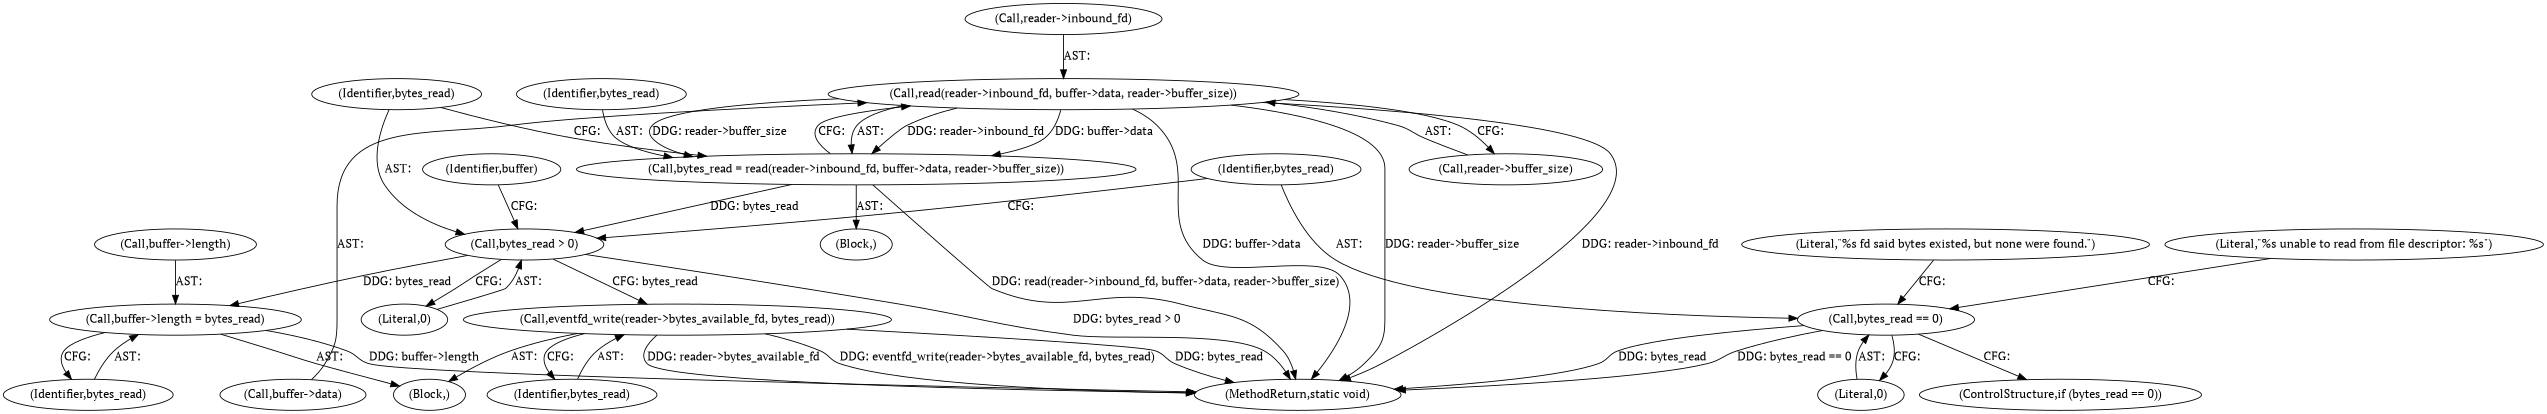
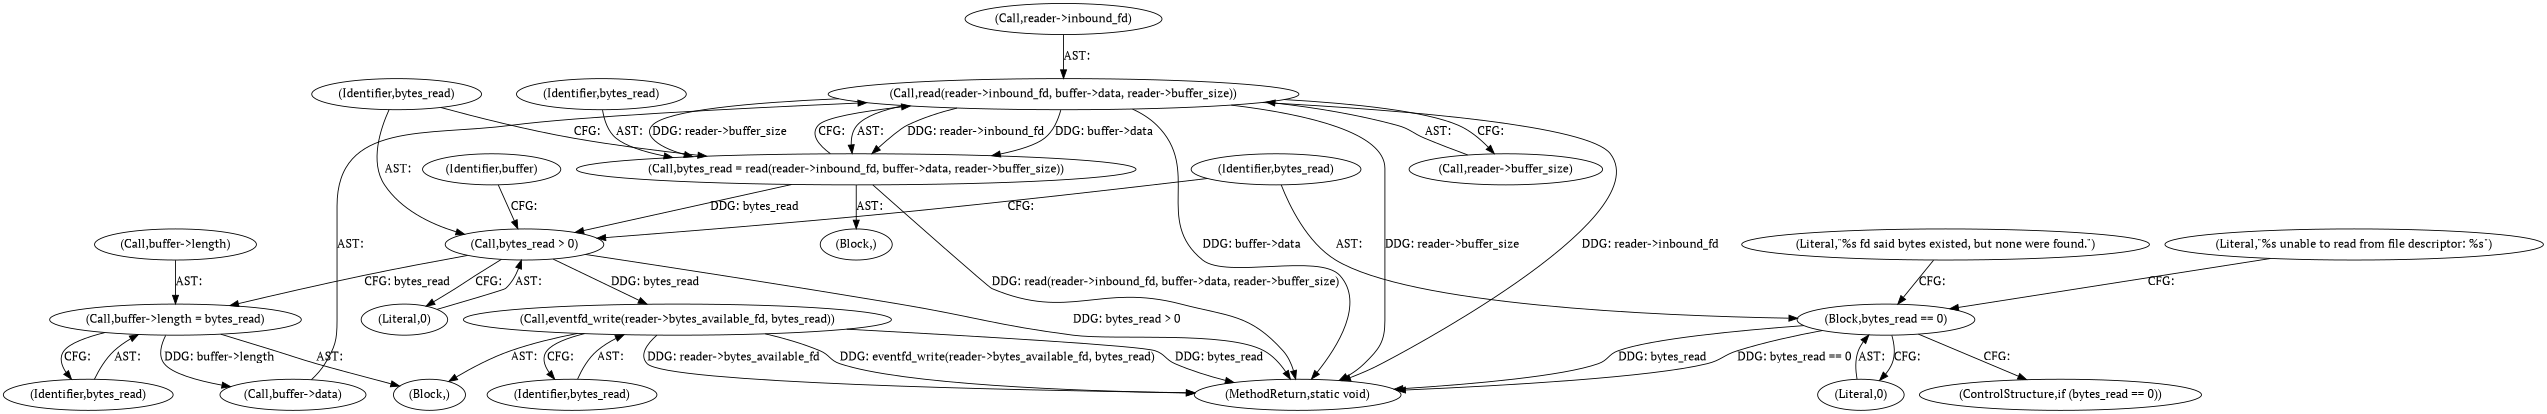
(407, 282) -> (407, 282)
(655, 282) -> (655, 282)
(1886, 320) -> (1886, 320)
(700, 380) -> (178, 373)
